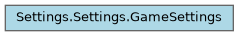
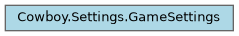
(119, 18) -> (119, 18)
